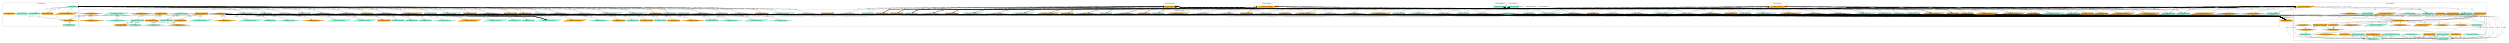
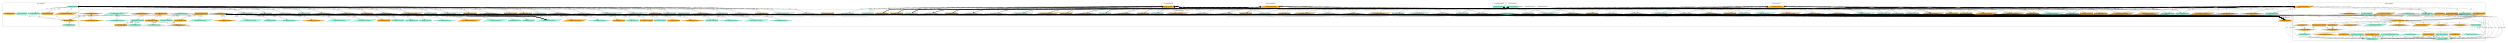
(972, 14) -> (971, 14)
